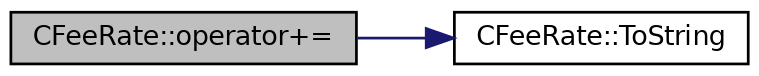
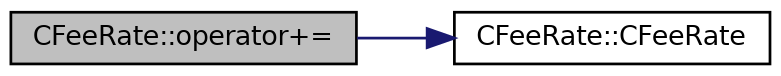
(601, 38) -> (612, 38)
